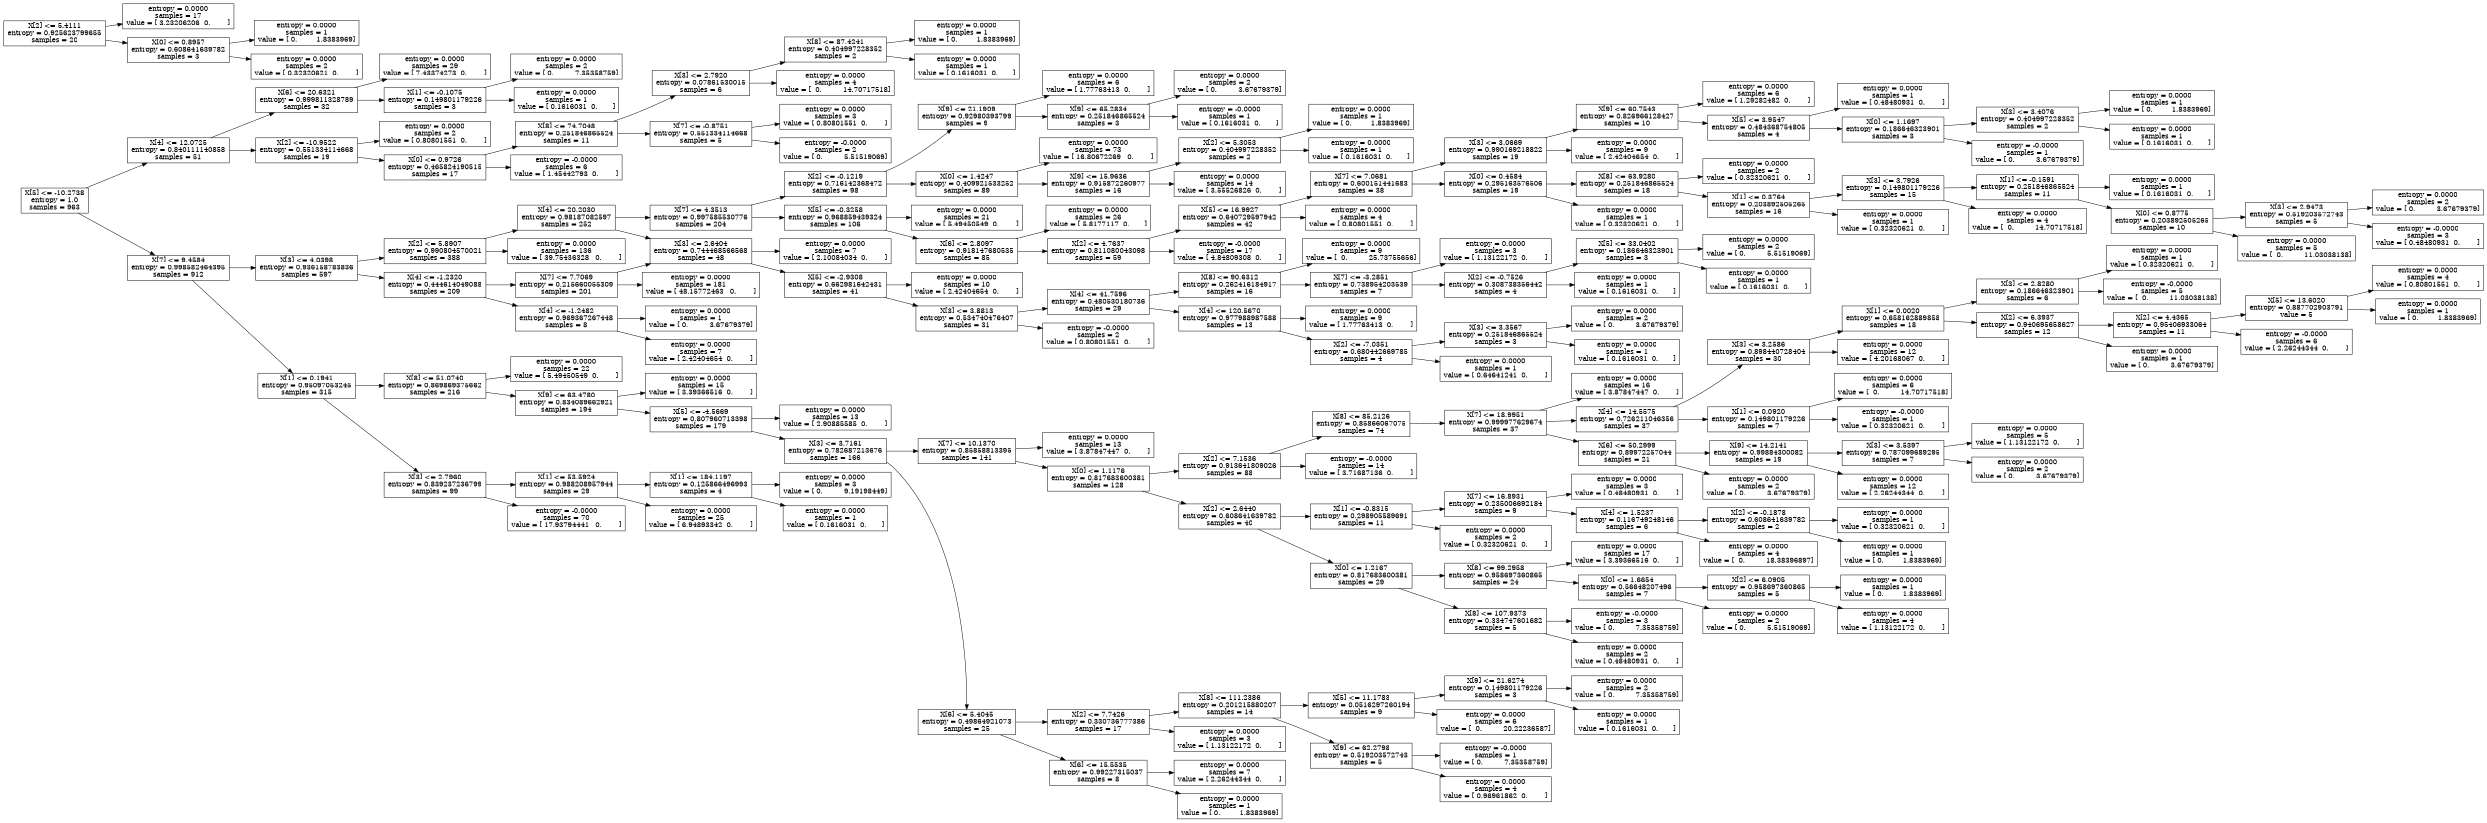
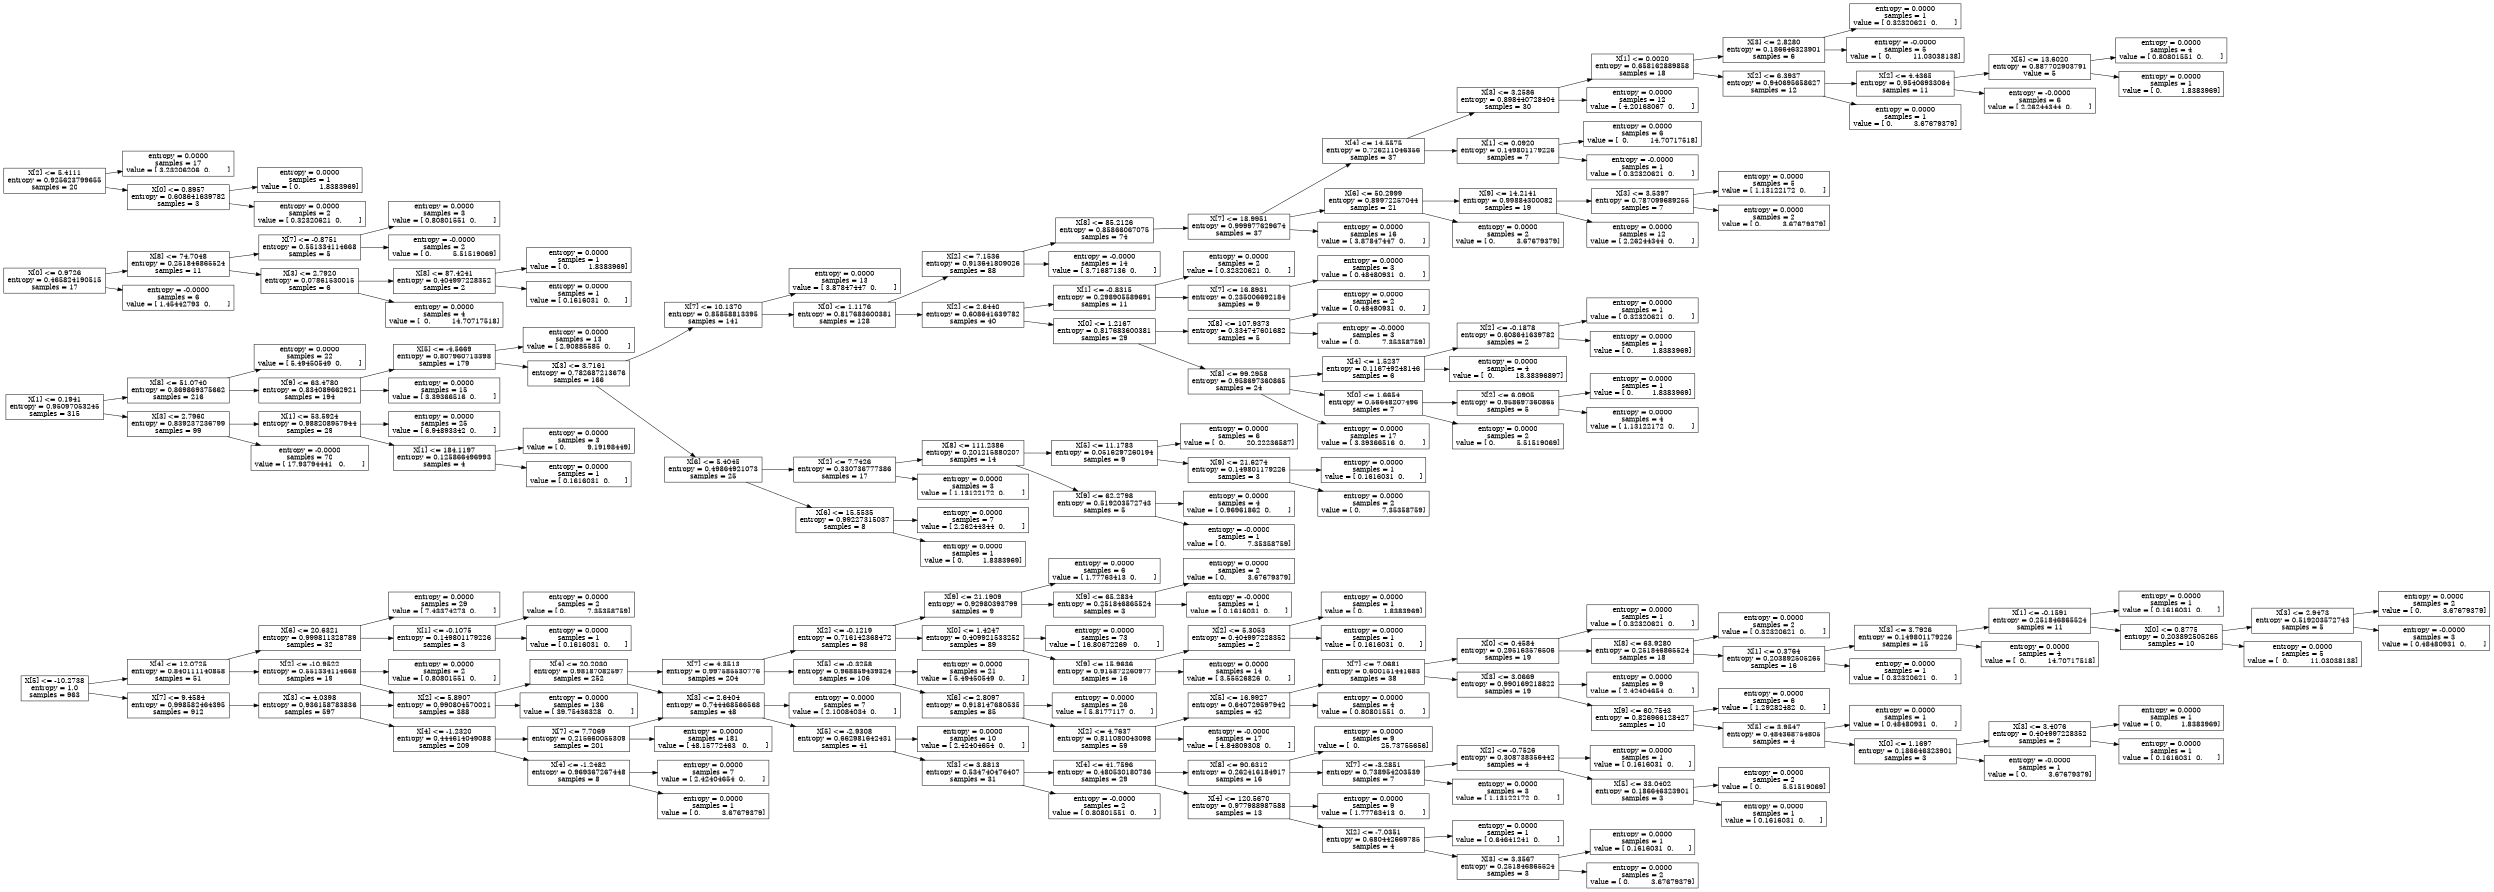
(369, 159) -> (375, 688)
(241, 325) -> none
(1893, 453) -> (1642, 201)
(1559, 512) -> (1304, 376)
